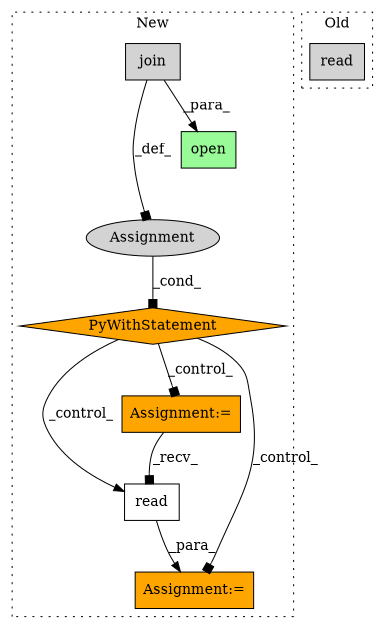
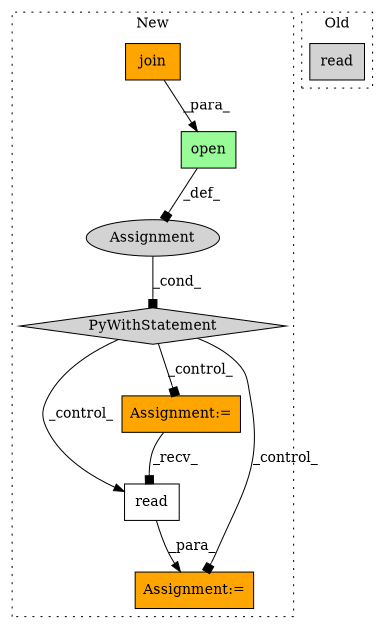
(153, 62) -> (153, 62)
(133, 145) -> (183, 190)
(153, 326) -> (153, 326)
